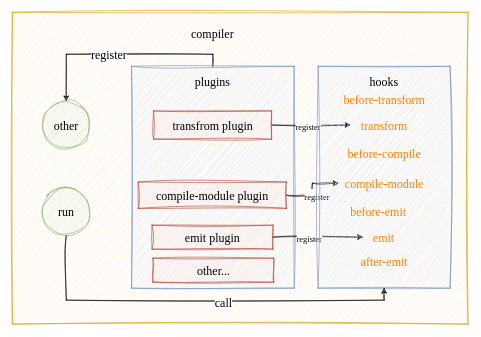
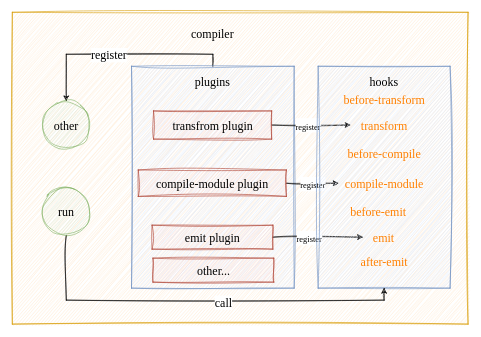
(212, 195) -> (212, 183)
